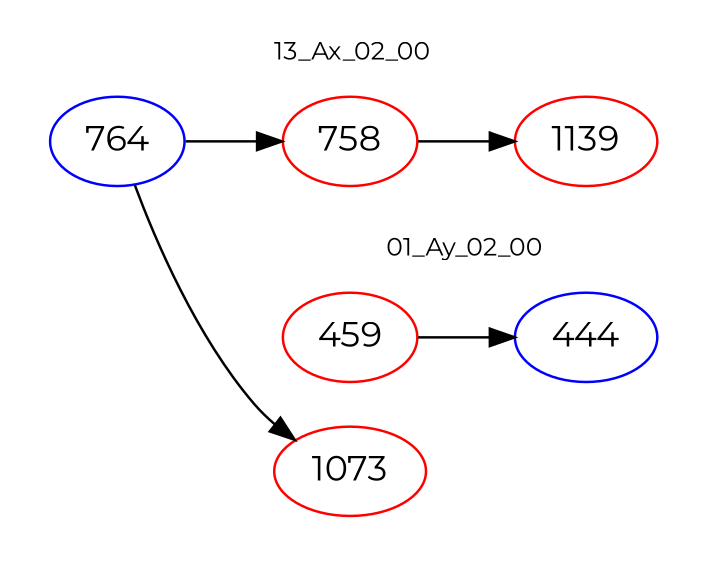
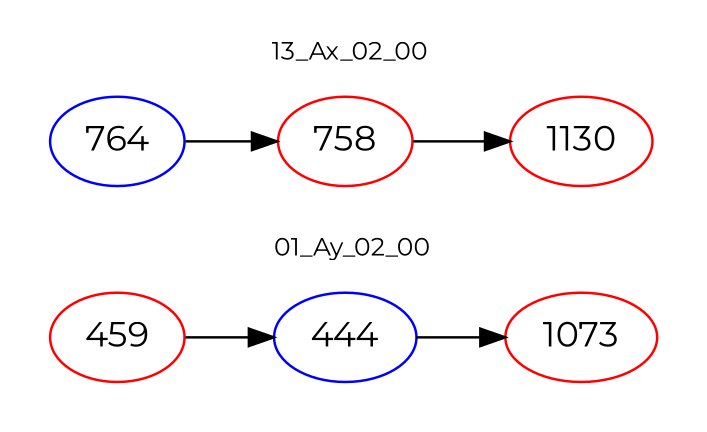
(586, 141) -> (581, 141)
(192, 312) -> (448, 337)
